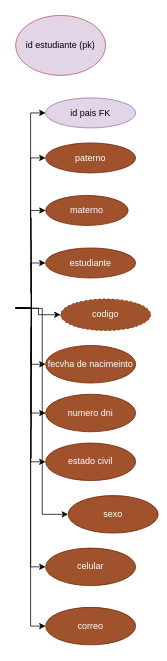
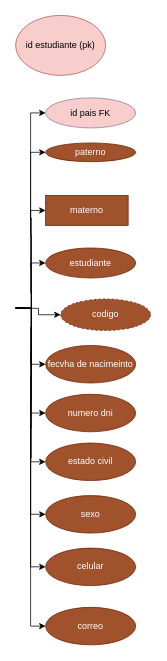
(60, 45) -> (60, 45)
(90, 113) -> (90, 113)
(90, 158) -> (90, 152)
(87, 210) -> (87, 210)
(113, 514) -> (90, 514)
